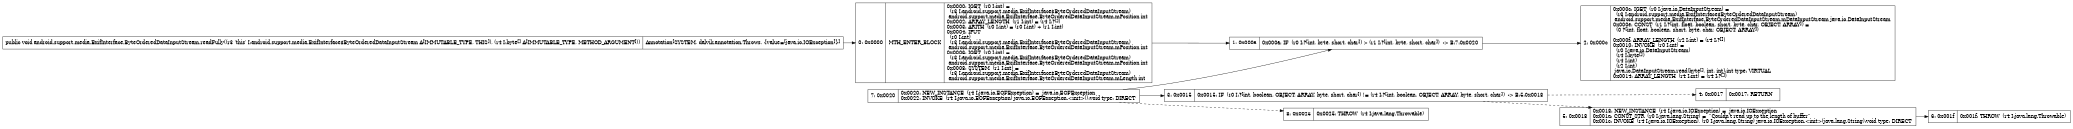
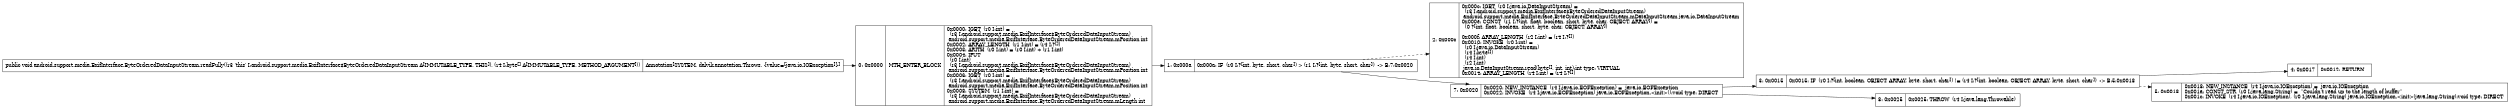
(1530, 43) -> (1394, 57)
(1226, 73) -> (1403, 79)
(1620, 95) -> (2212, 74)
(1753, 95) -> (2345, 70)
(1200, 107) -> (1797, 96)
(1999, 117) -> none
